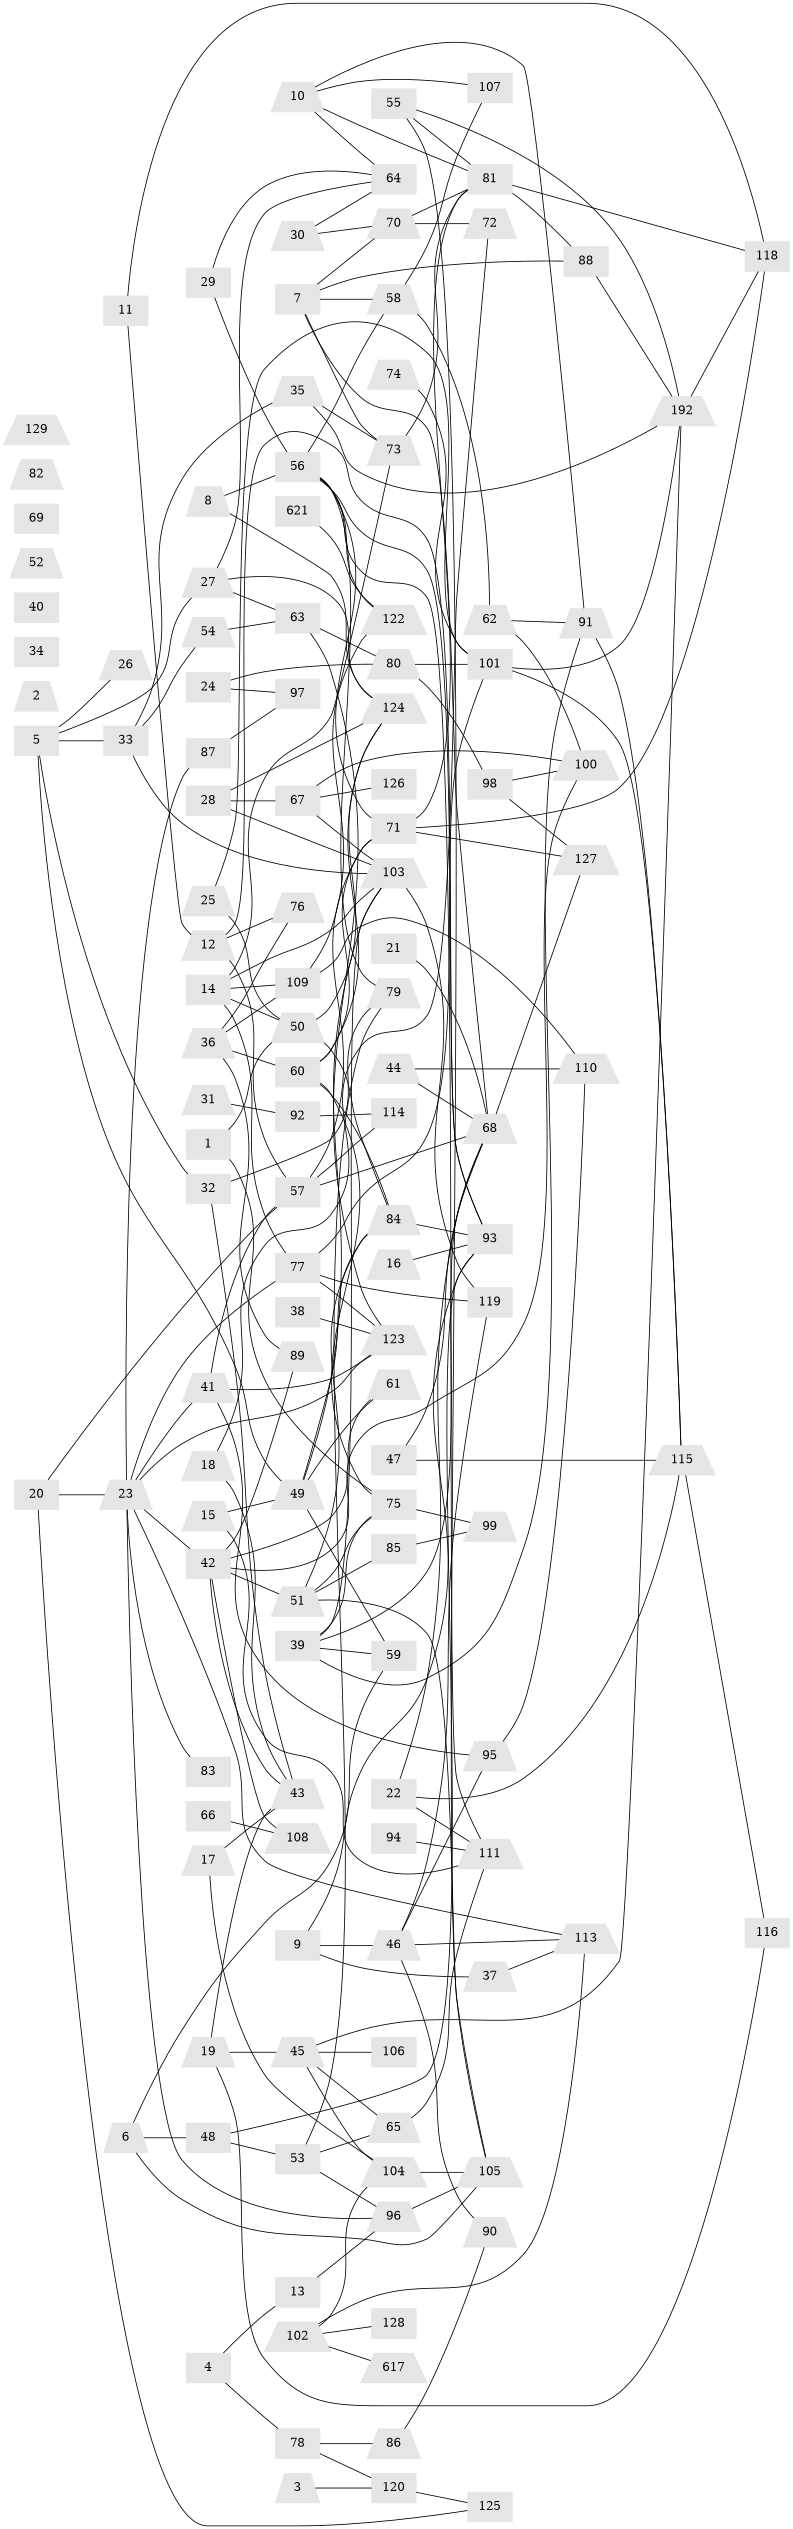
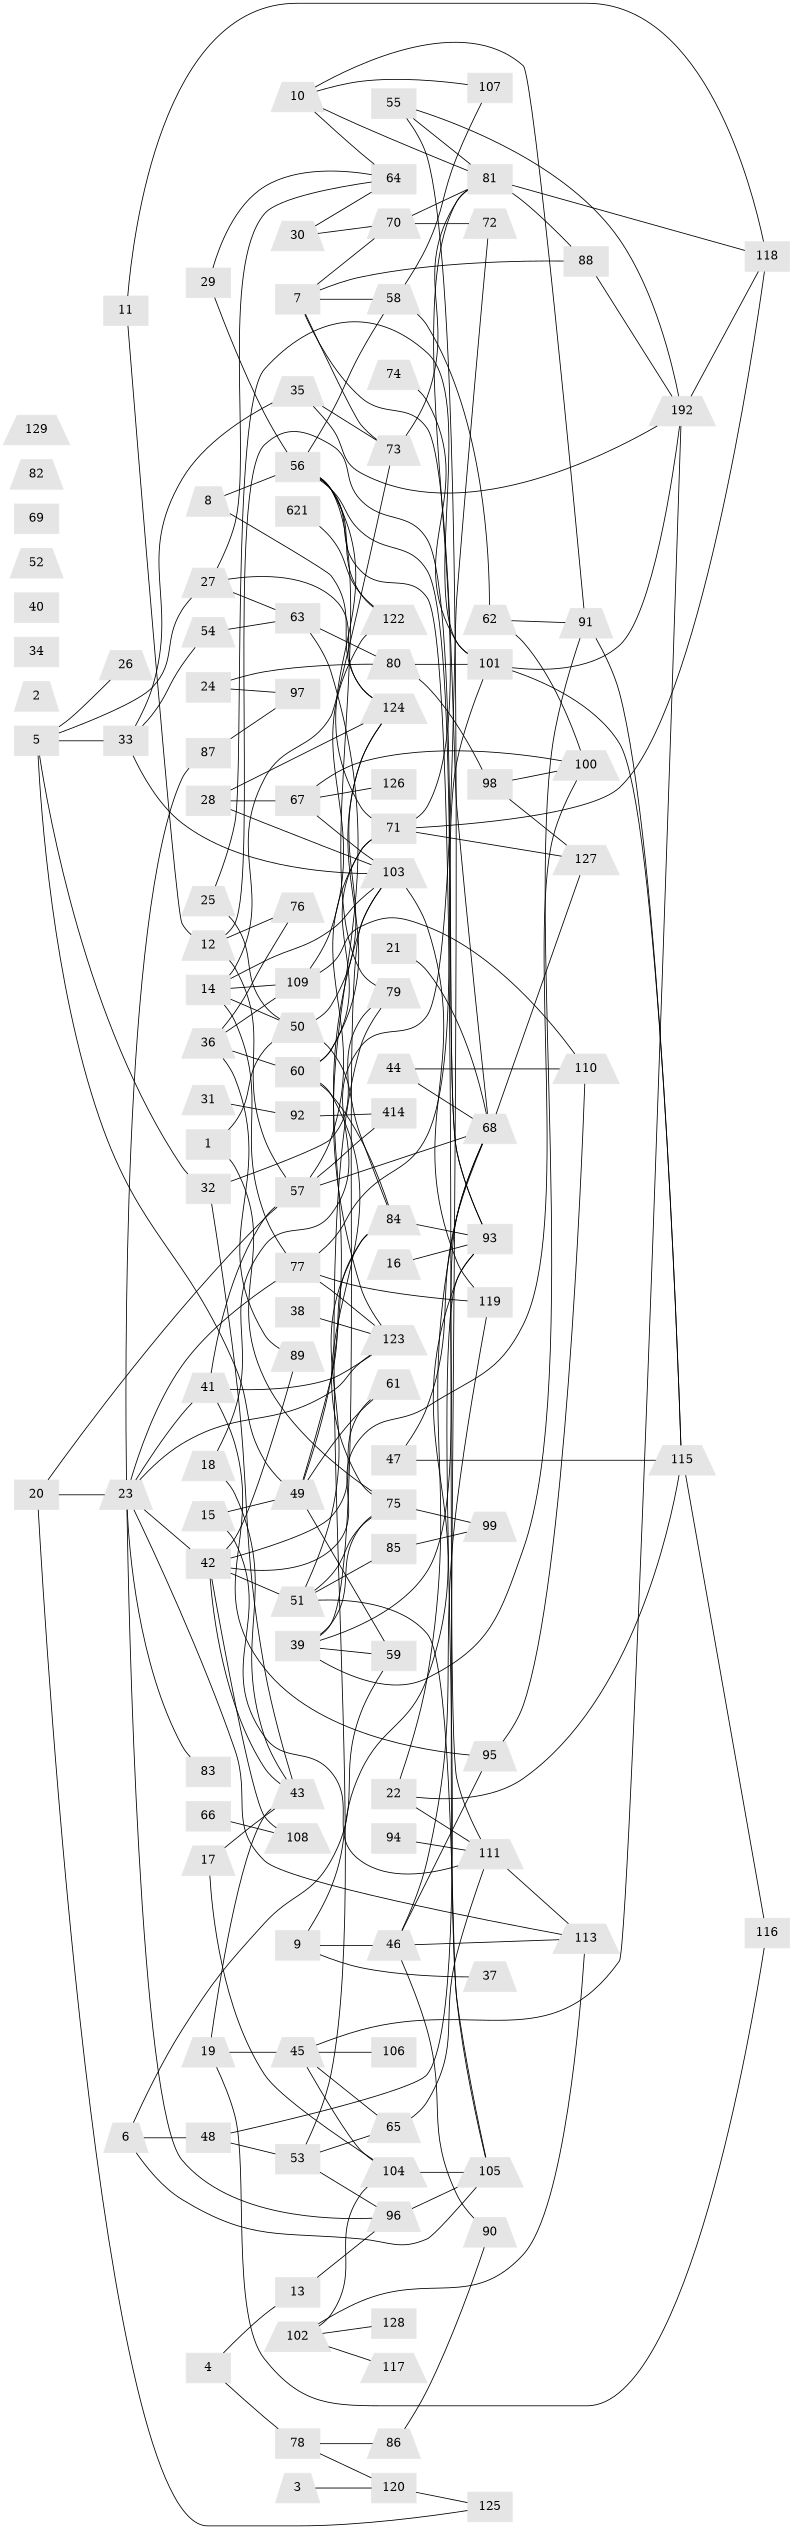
(394, 1113) -> (394, 1113)
(531, 1960) -> (538, 1896)
(394, 2368) -> (394, 2368)
